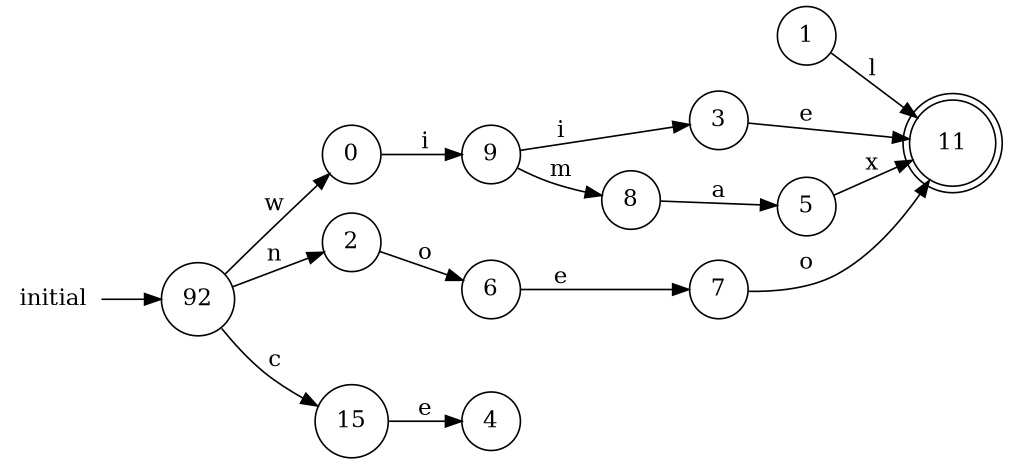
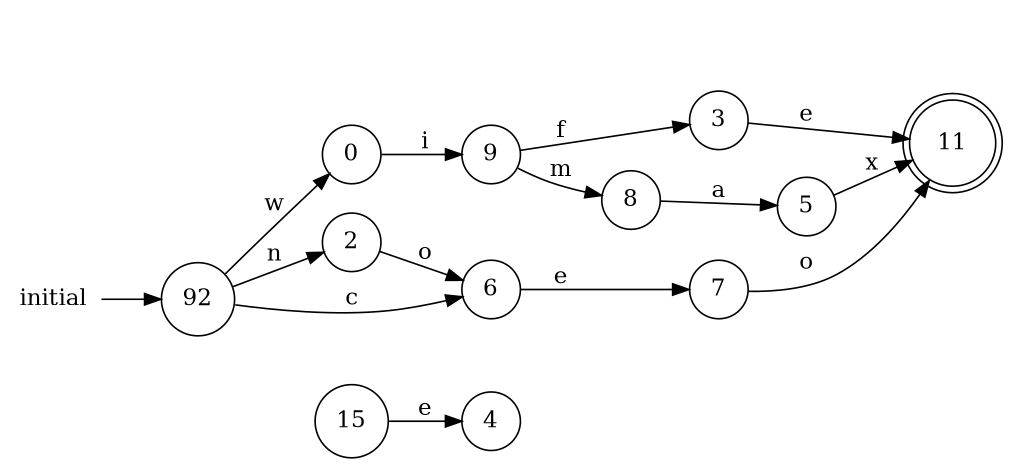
(807, 36) -> none
(561, 131) -> (561, 131)
(259, 368) -> (341, 313)
